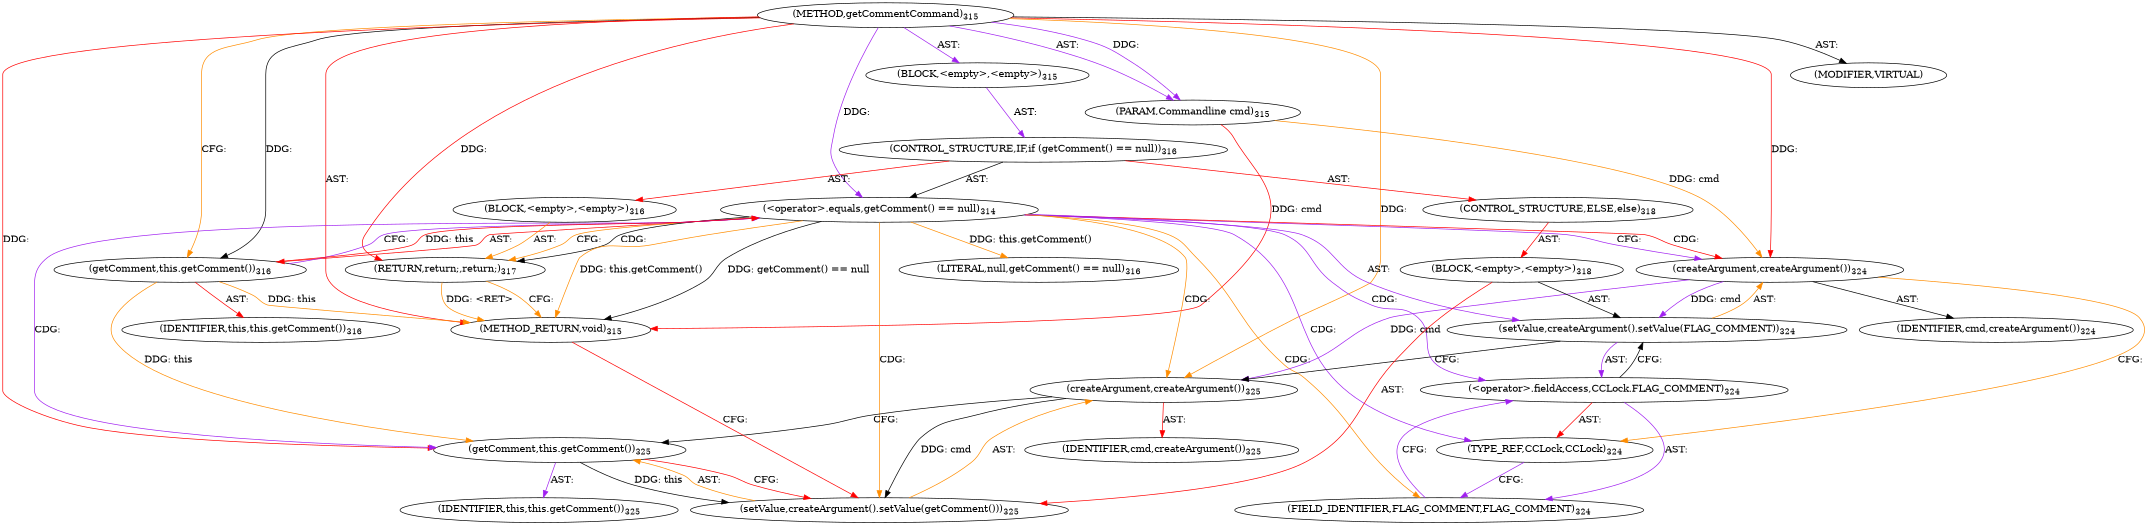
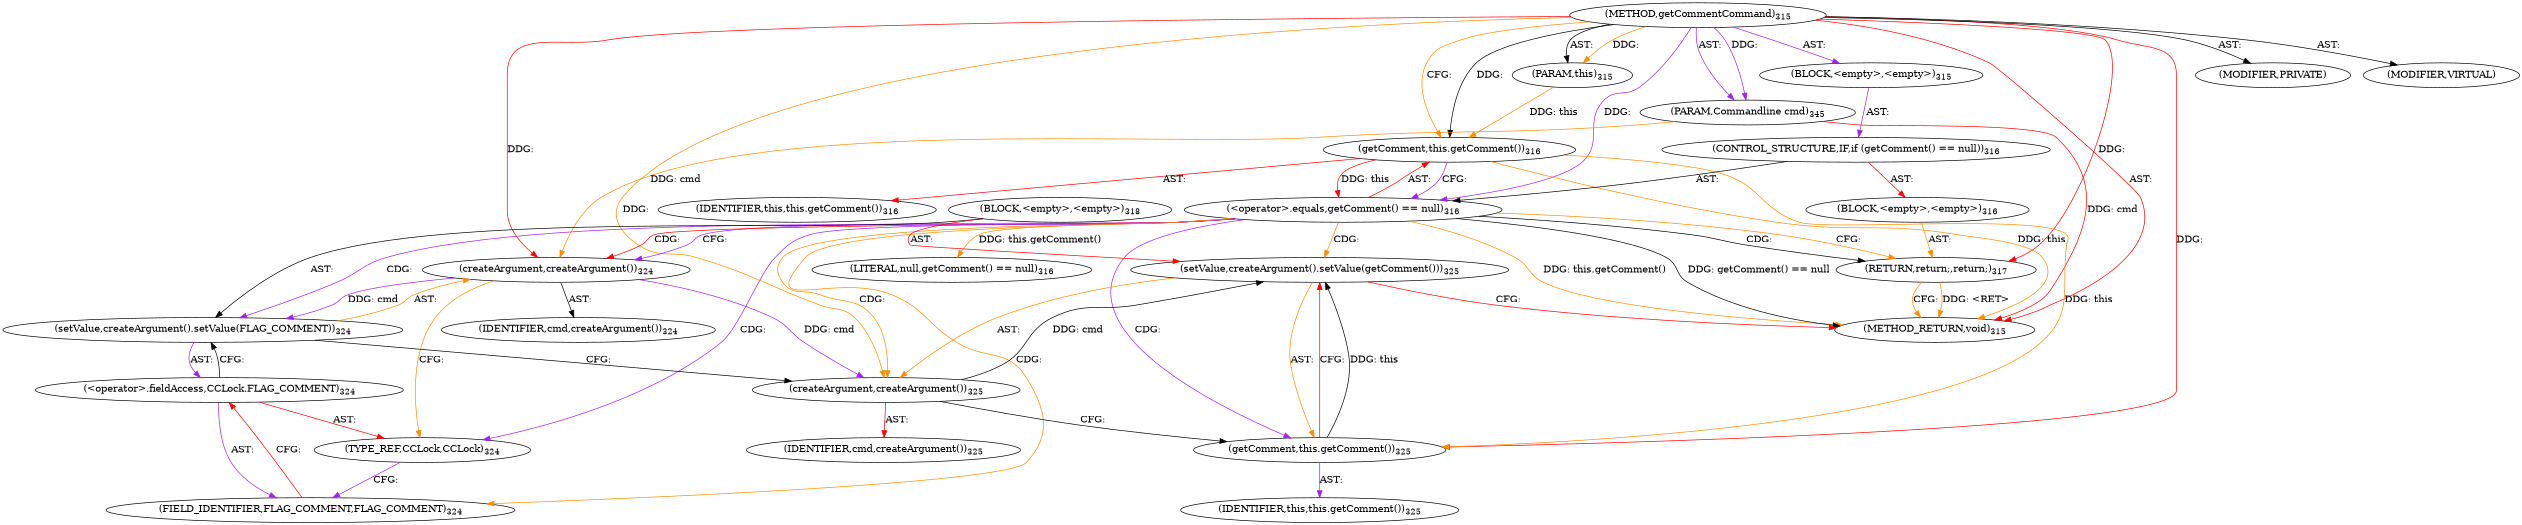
none -> (1572, 75)
none -> (2273, 75)
(1262, 111) -> (1817, 111)
(988, 209) -> (1452, 209)
(1558, 210) -> none
(1297, 242) -> none
(1381, 270) -> (401, 270)
(712, 418) -> (1597, 315)
(1423, 424) -> (269, 452)
